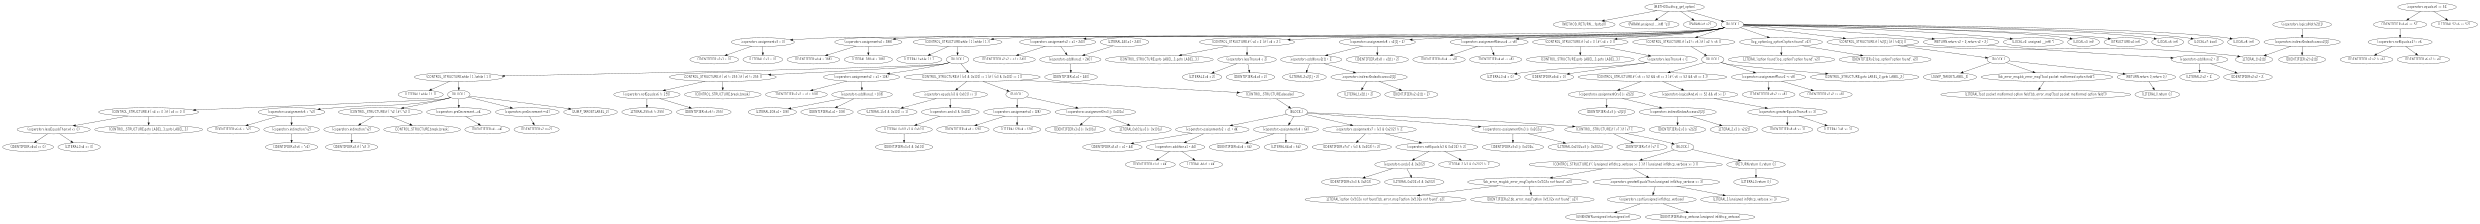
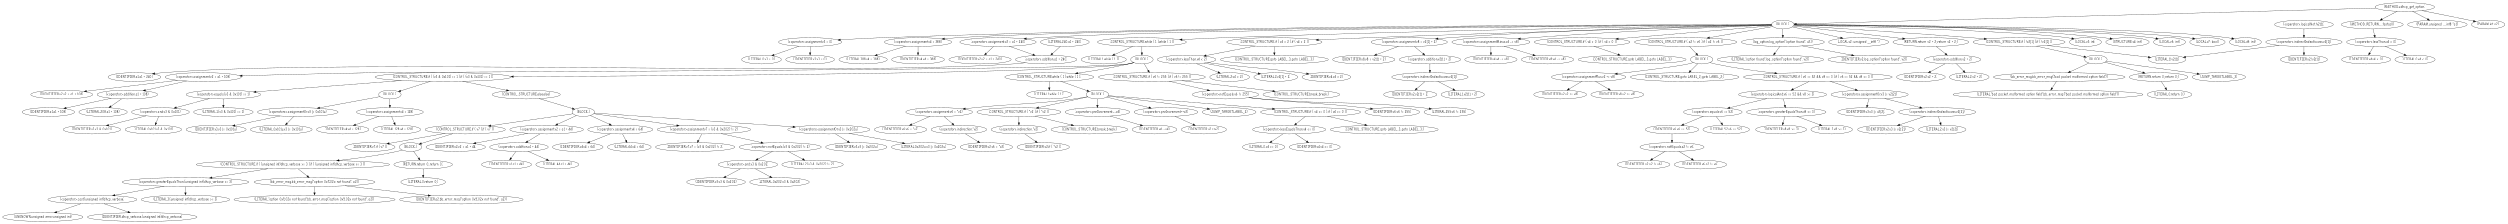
(1624, 51) -> (2374, 32)
(1308, 67) -> (1231, 68)
none -> (1748, 103)
(904, 137) -> (127, 121)
(1603, 217) -> (43, 217)
